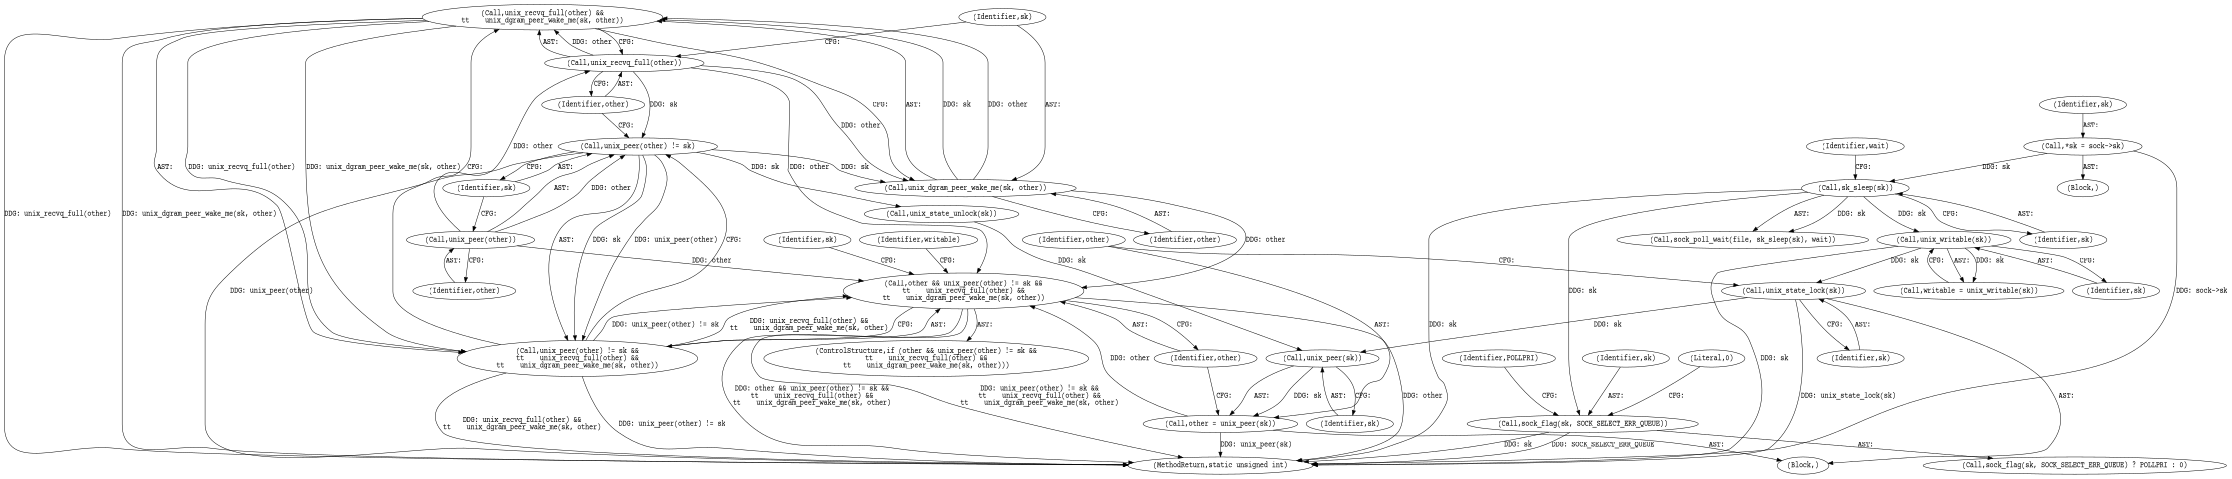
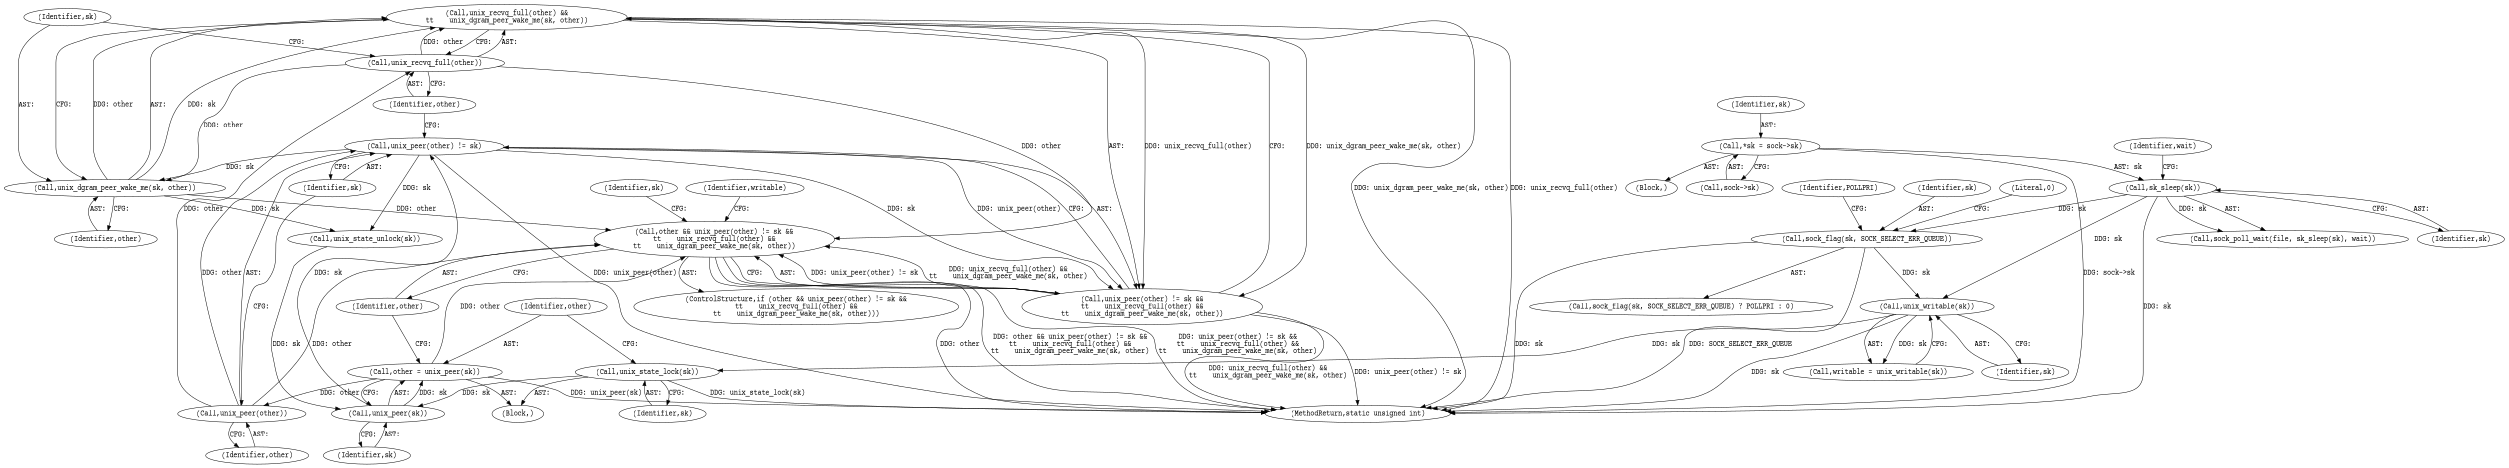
(650, 101) -> (346, 259)
(1996, 167) -> (2128, 167)
none -> (1730, 188)
none -> (248, 211)
none -> (1895, 271)
none -> (366, 387)
none -> (322, 389)
